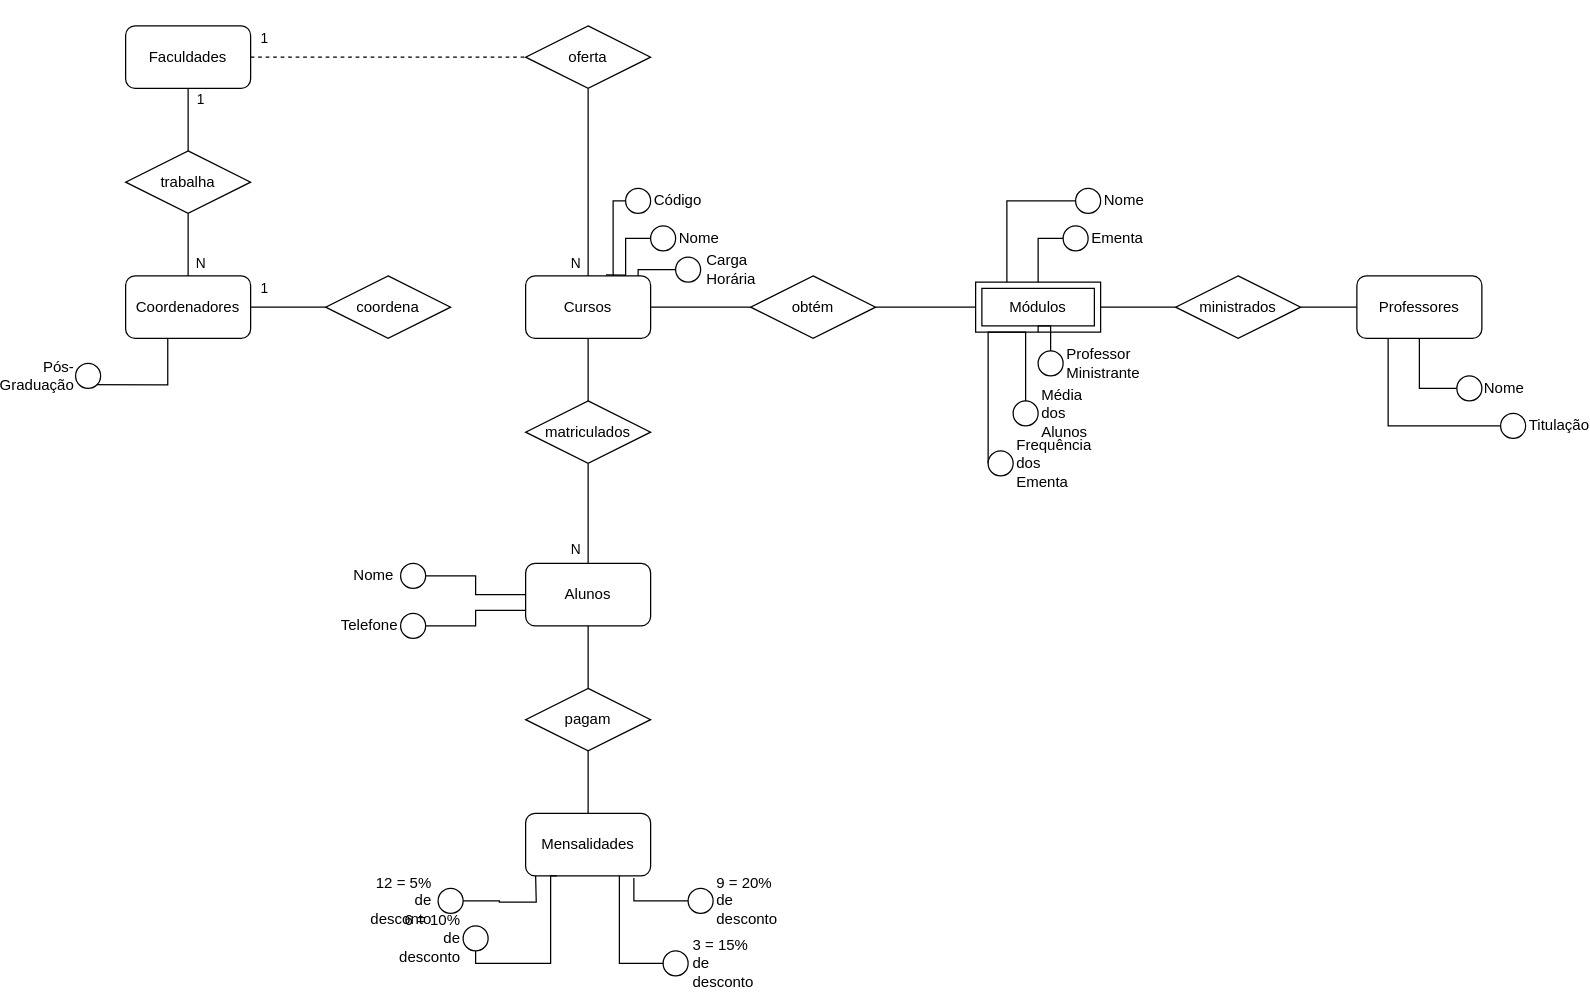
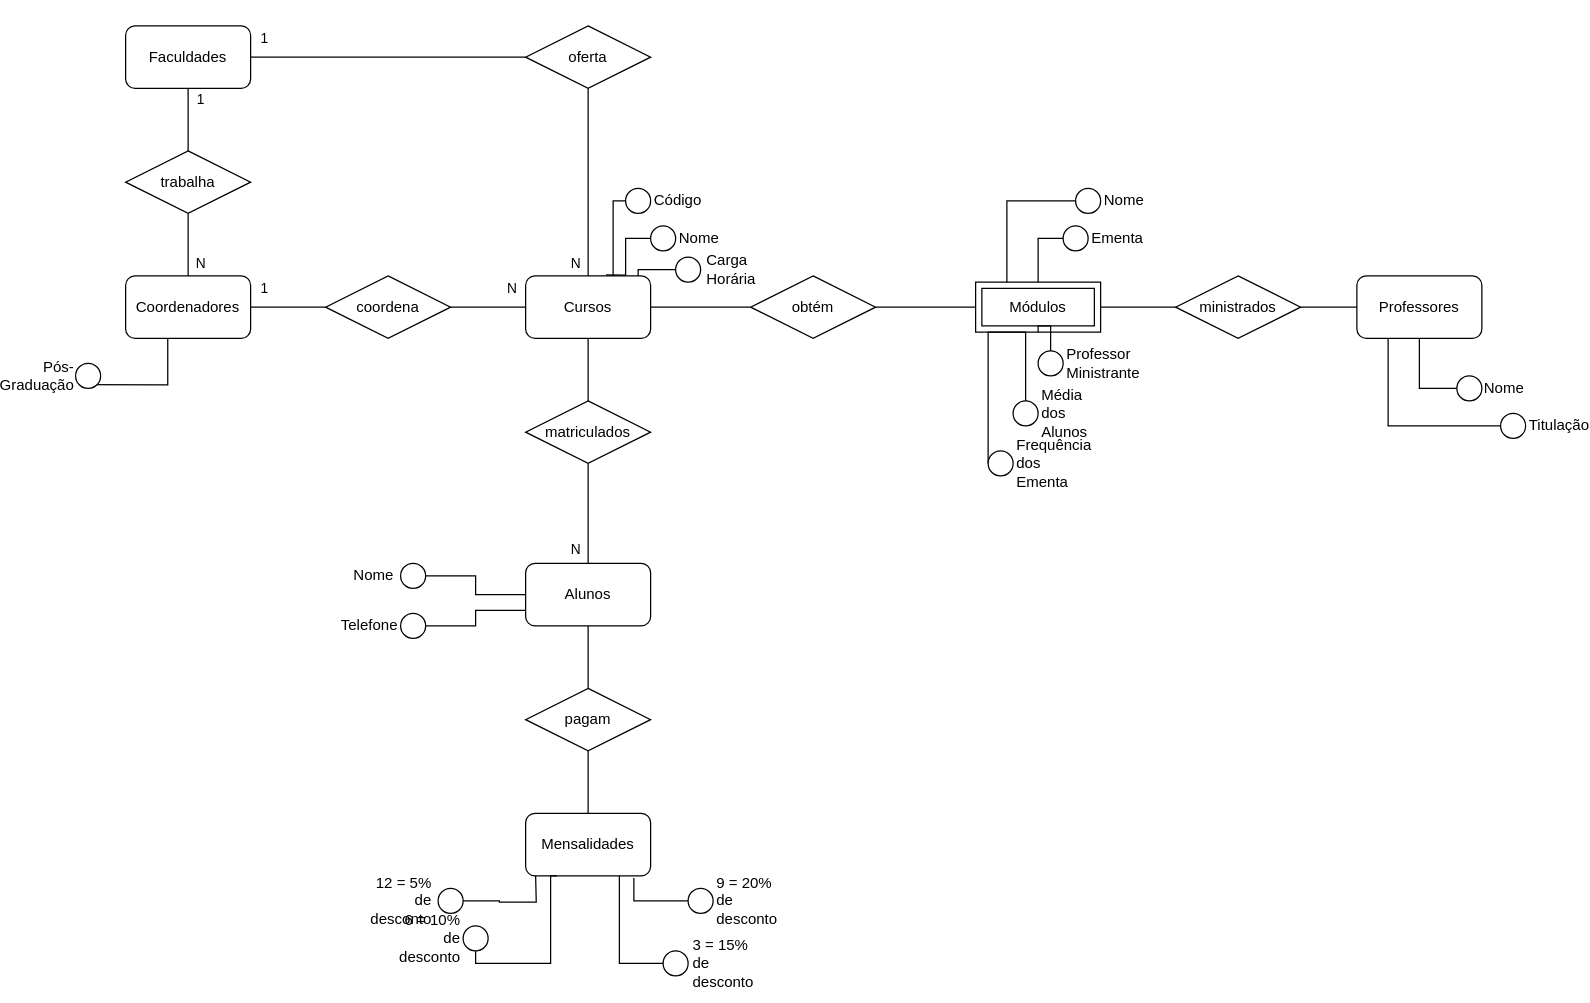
(387, 57) -> (387, 57)
none -> (488, 307)
